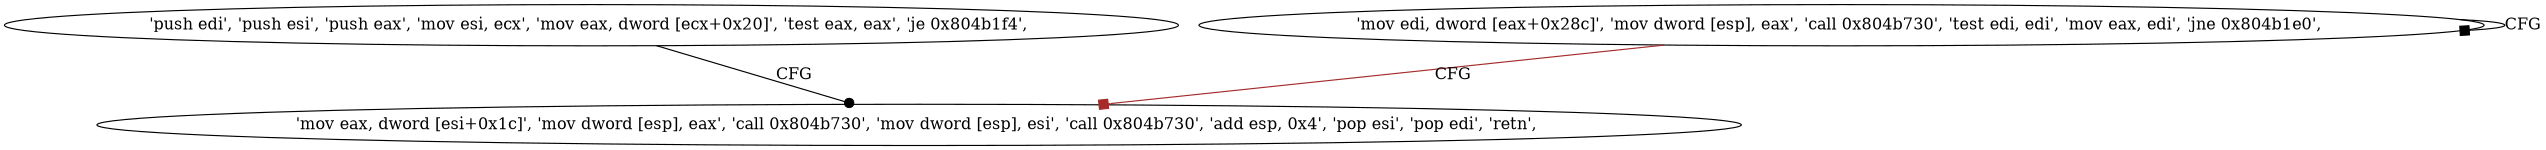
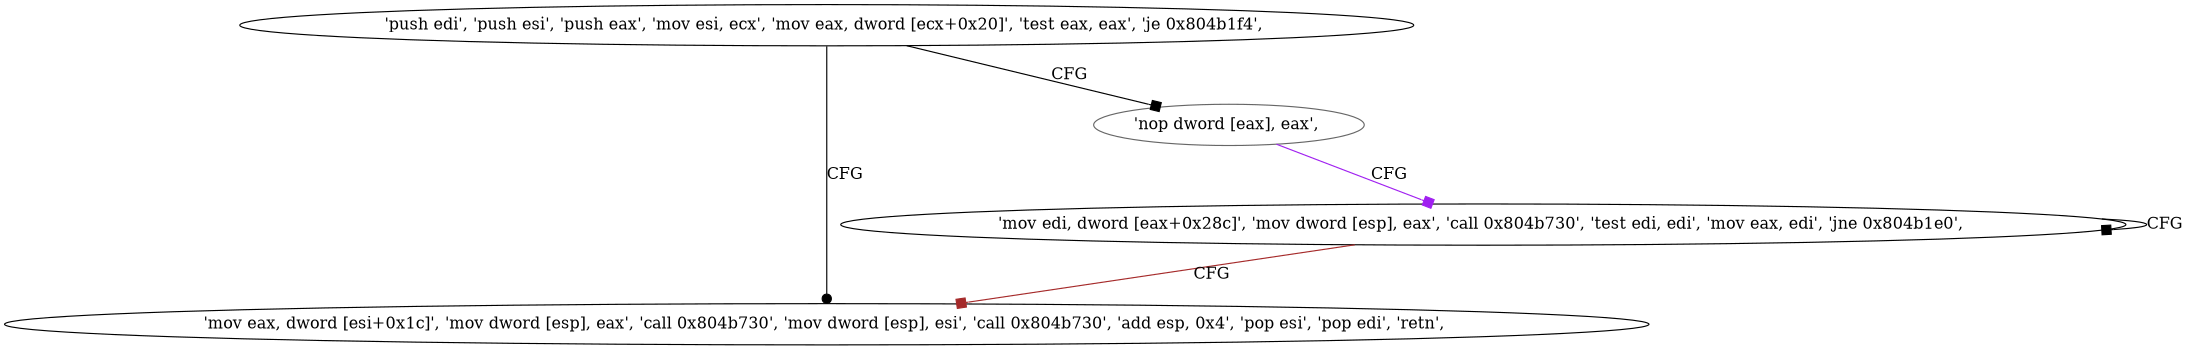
none -> (1229, 125)
